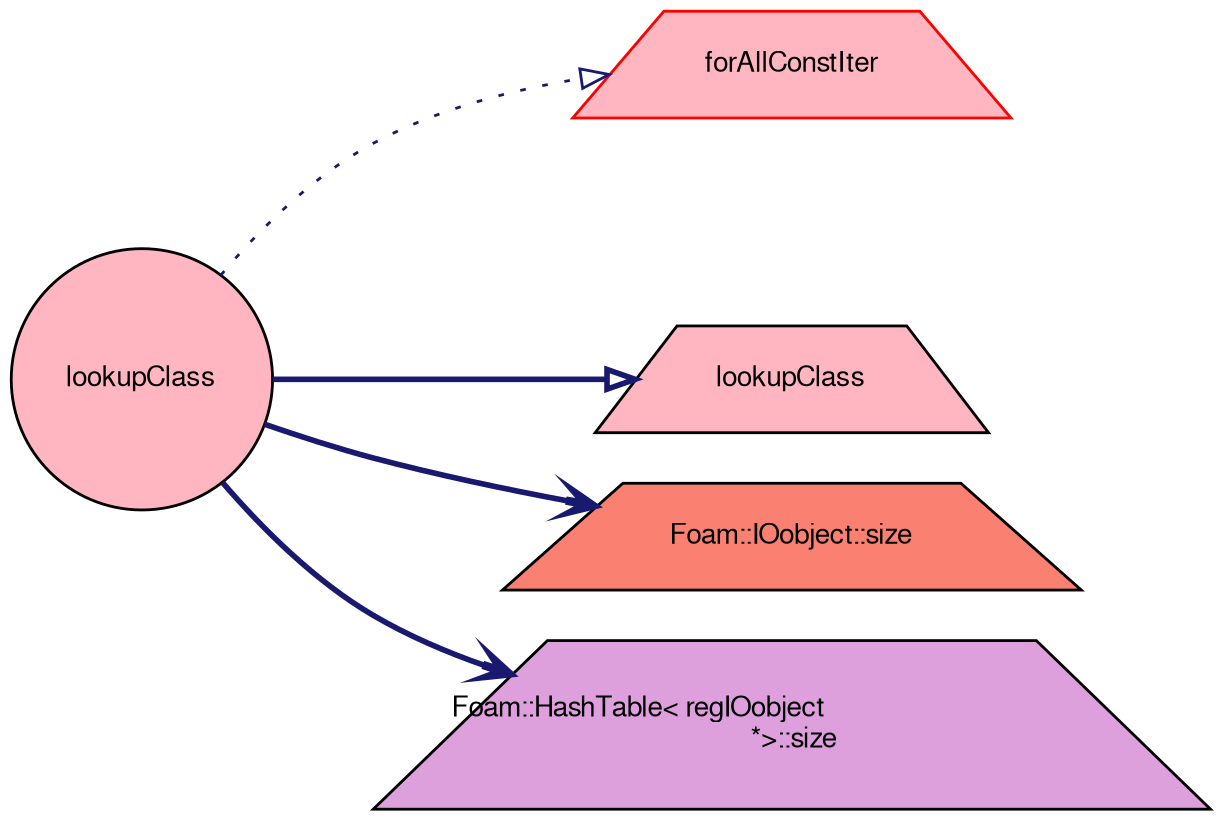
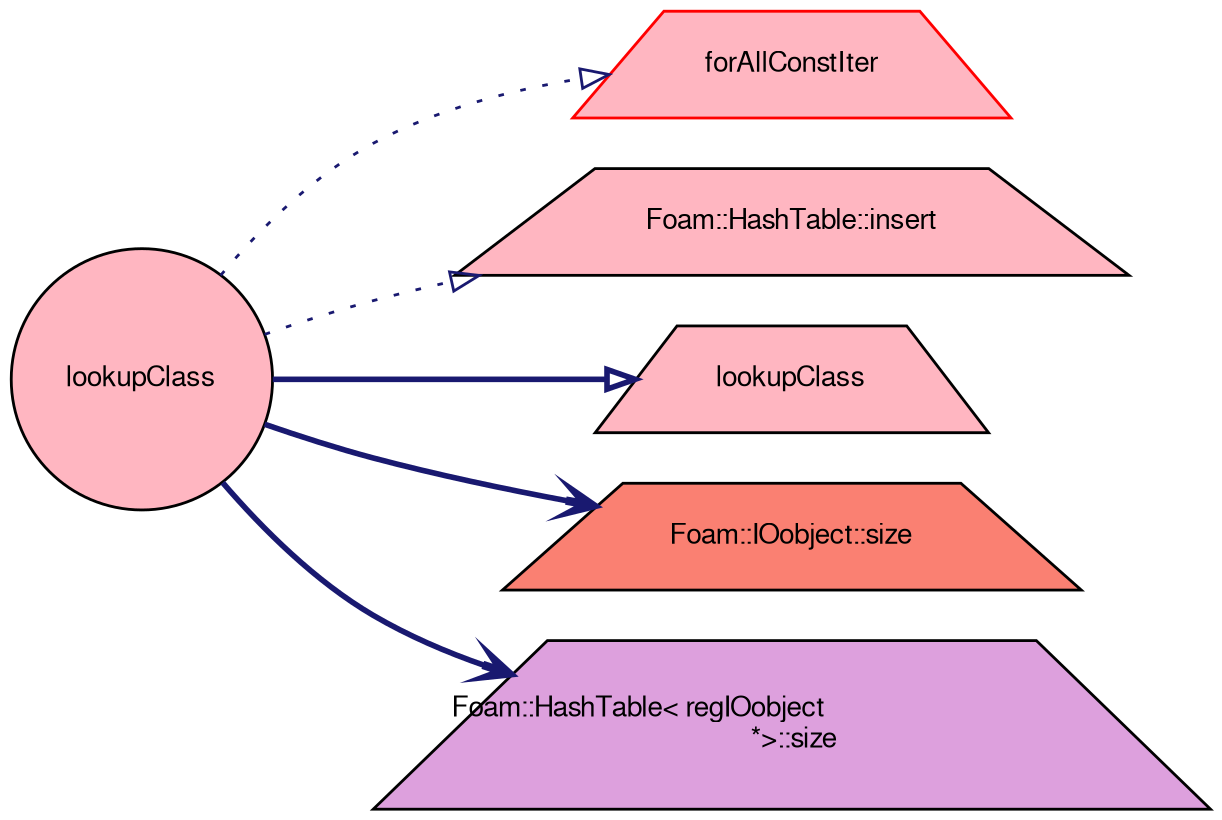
none -> (792, 222)
